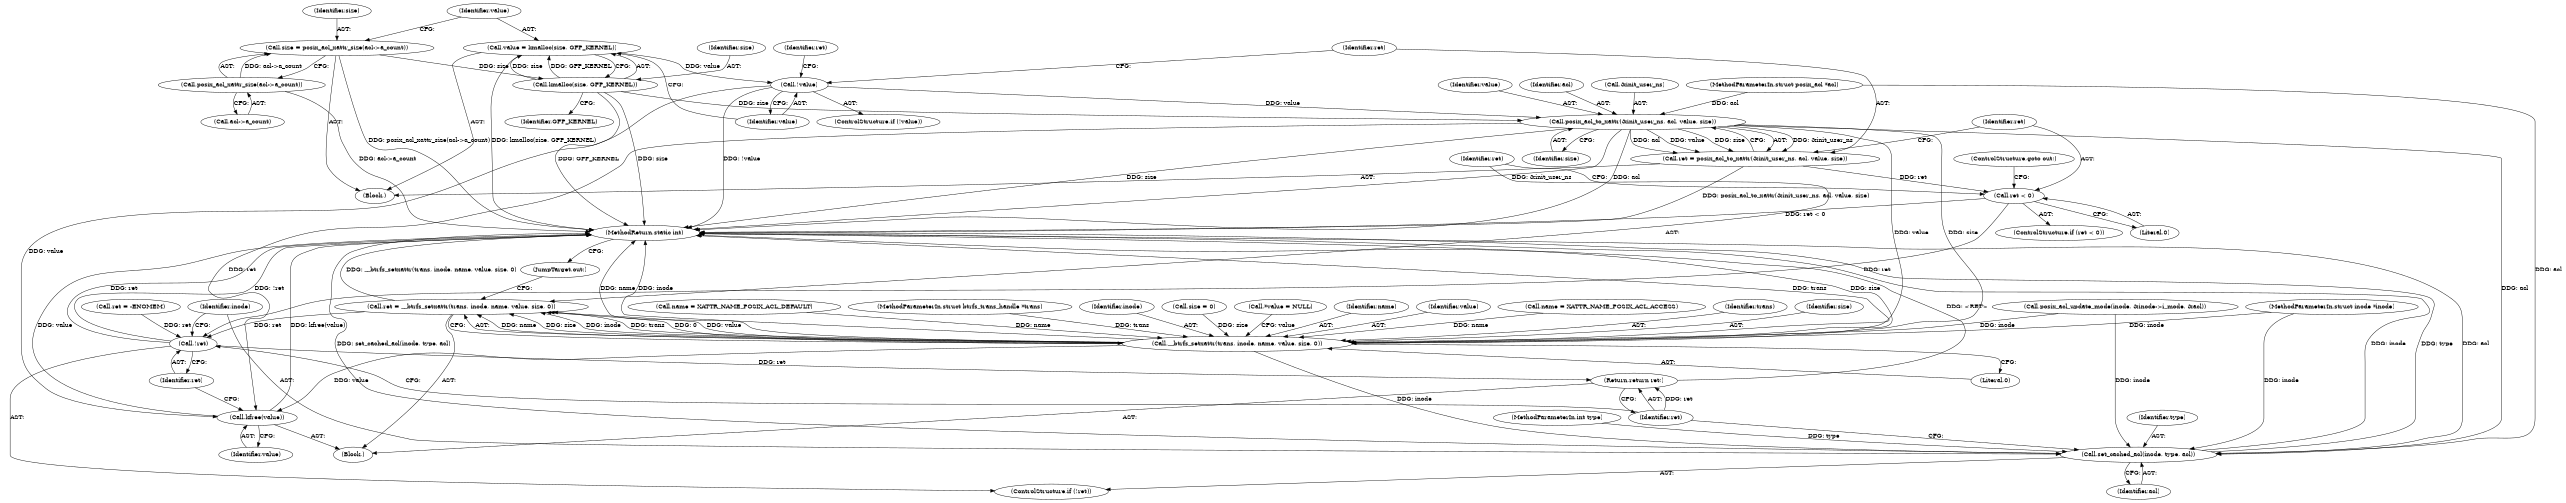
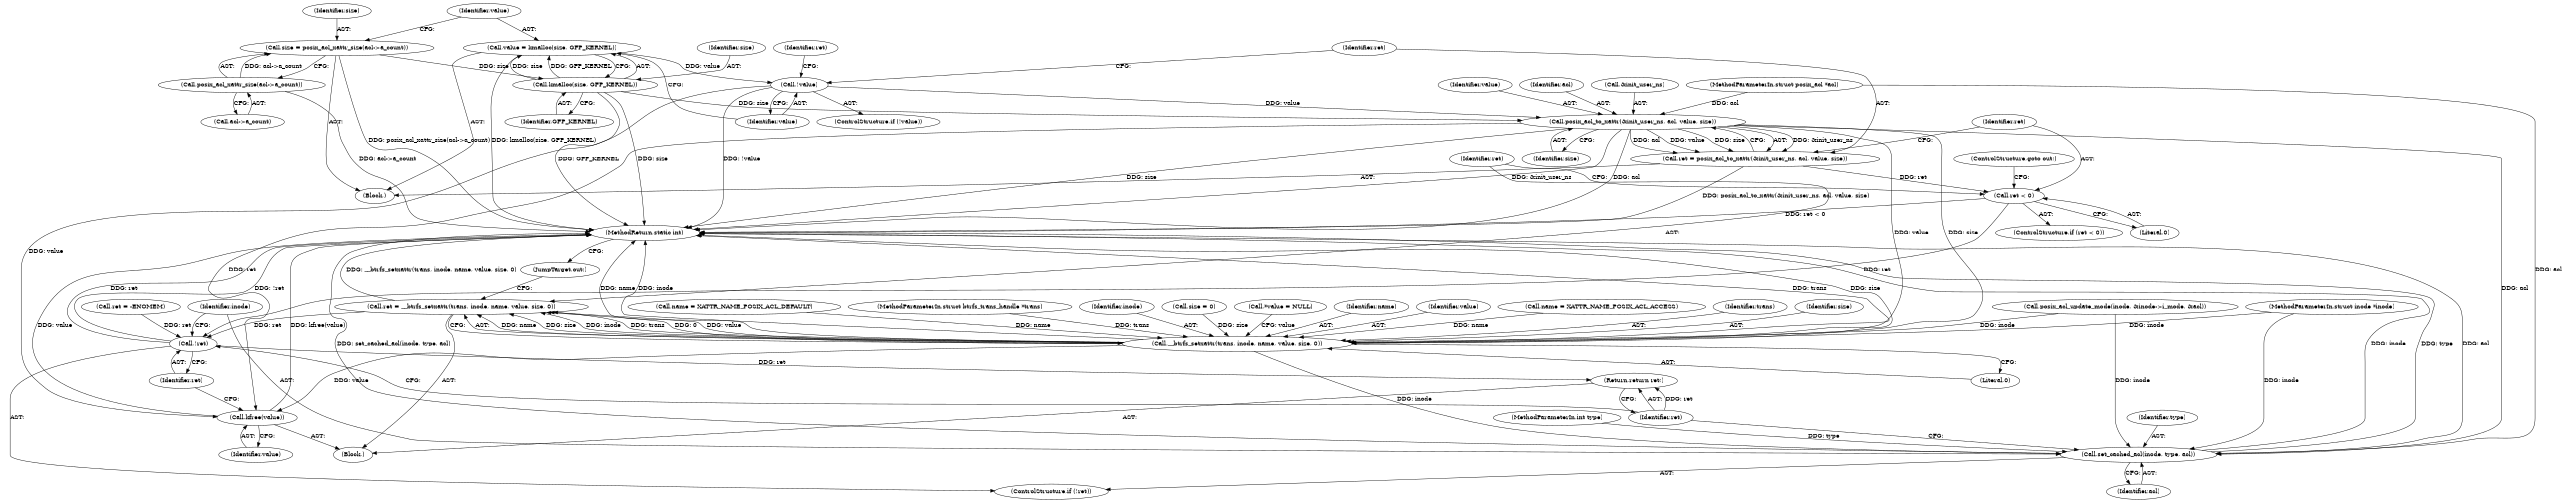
none -> (557, 104)
(1650, 257) -> none
